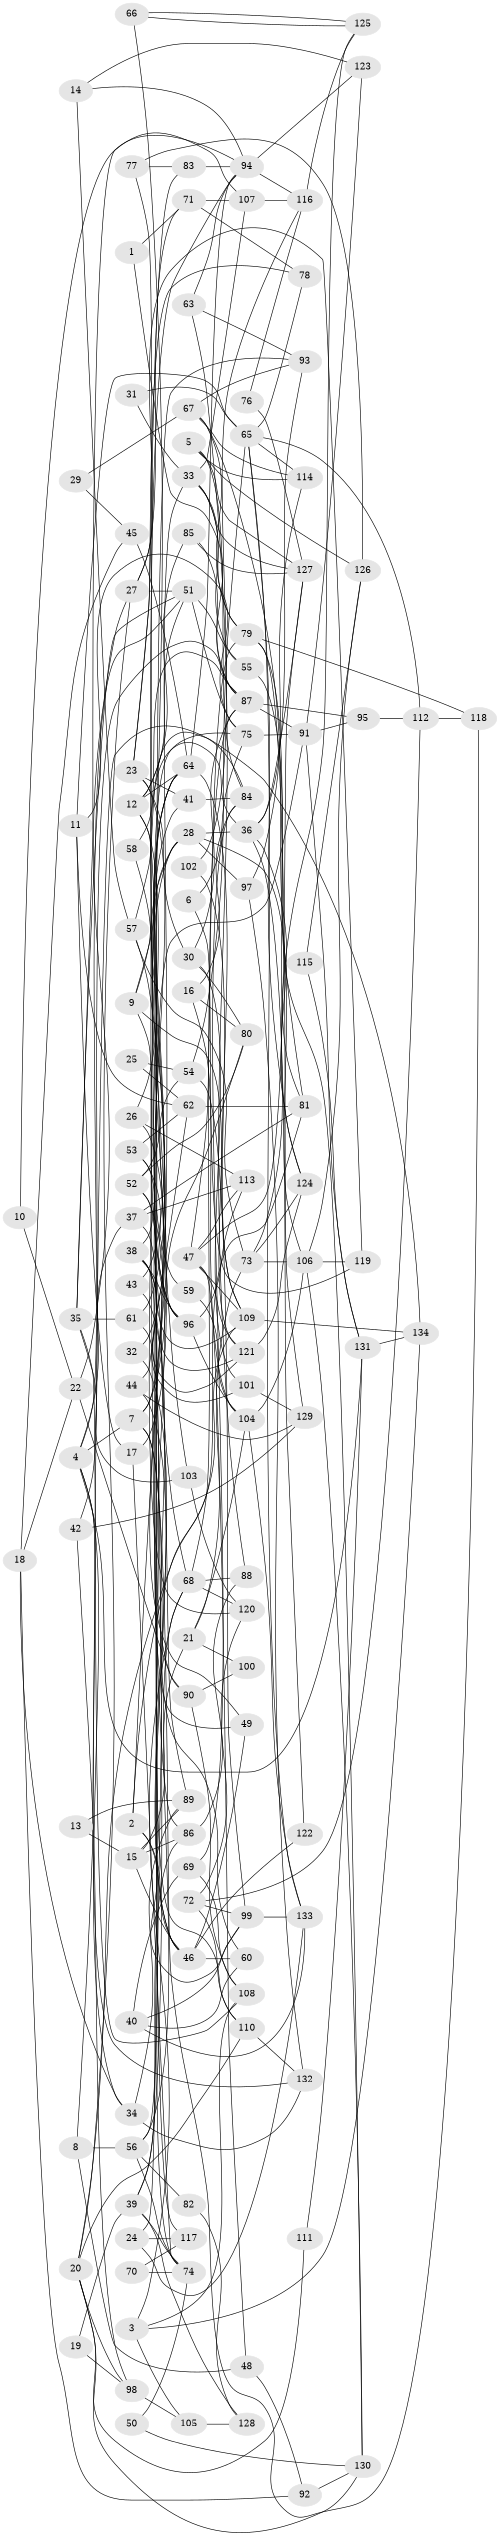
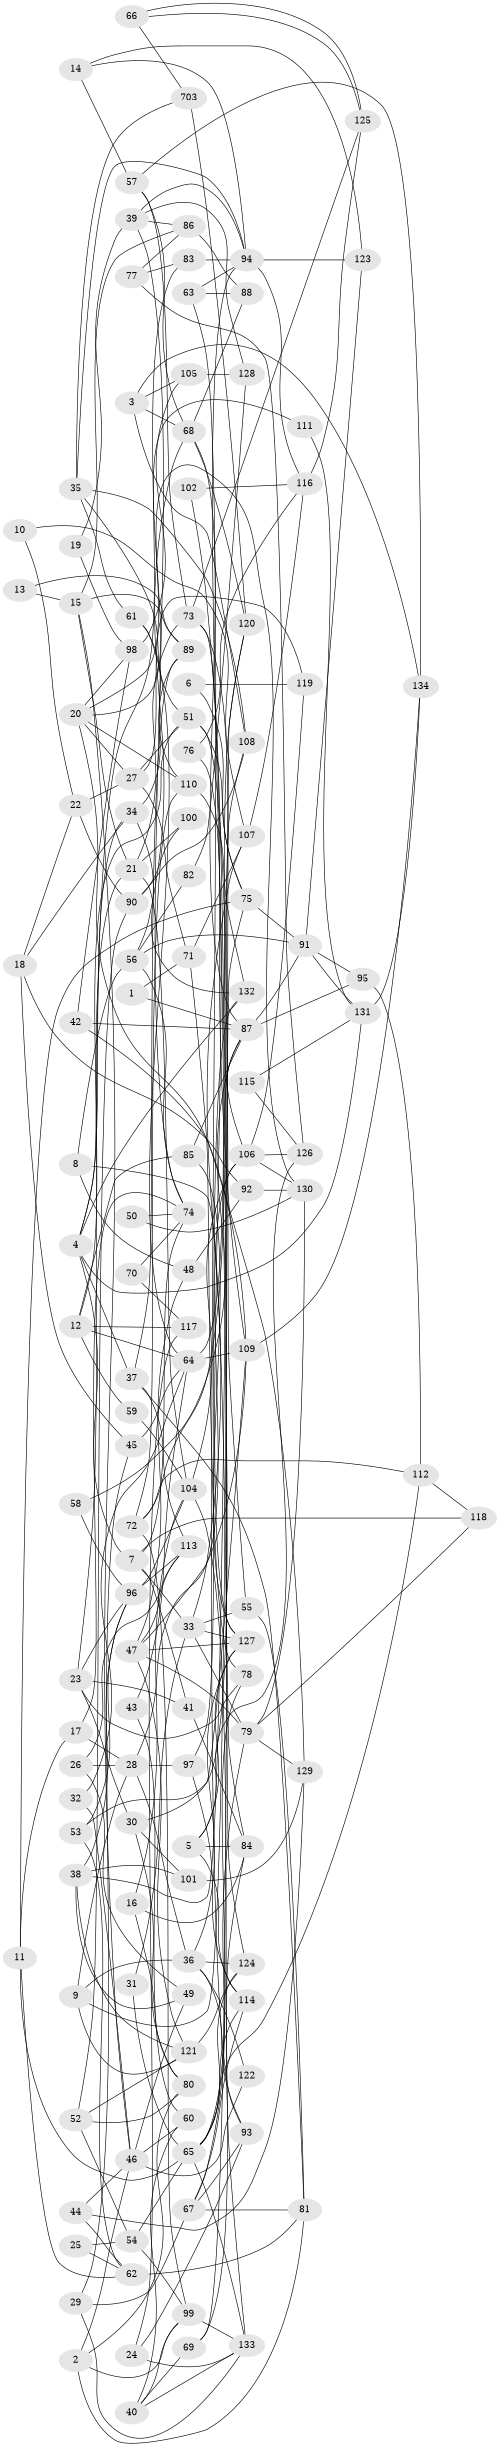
(164, 700) -> (96, 1096)
(189, 1477) -> (189, 98)
none -> (131, 2437)
